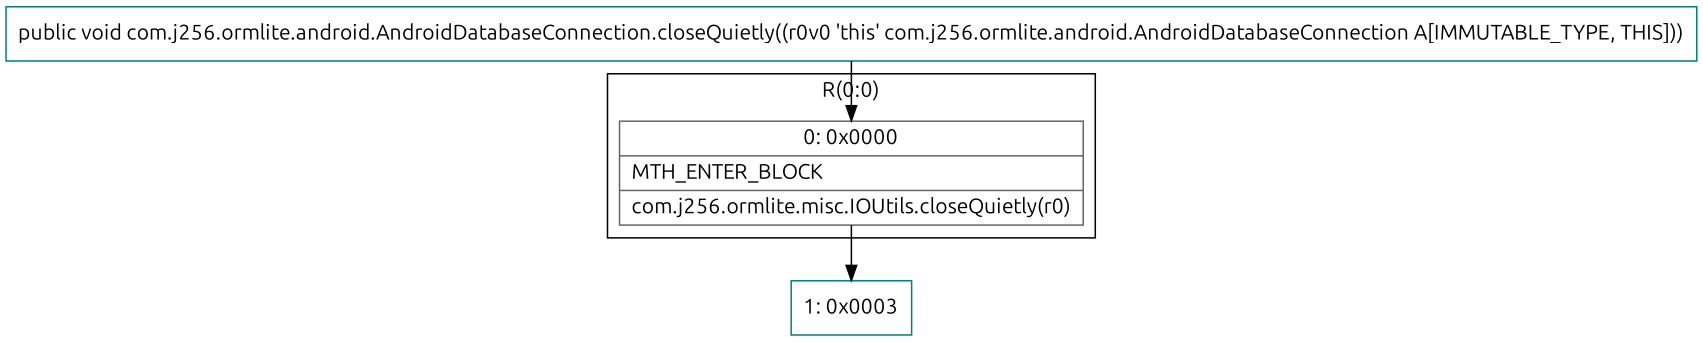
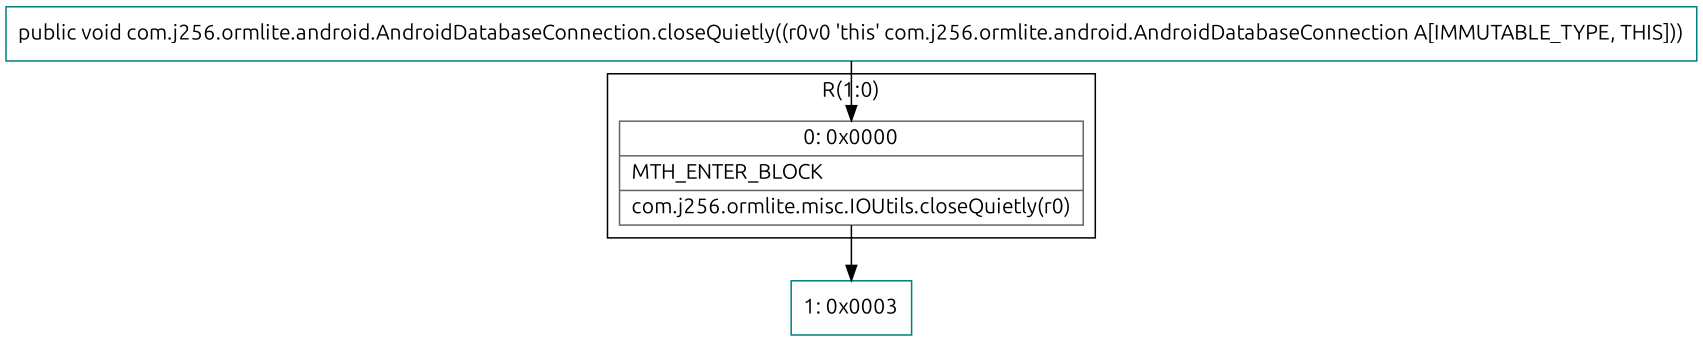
(851, 91) -> (851, 91)
